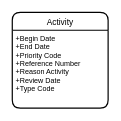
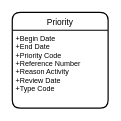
(60, 22) -> (60, 22)
